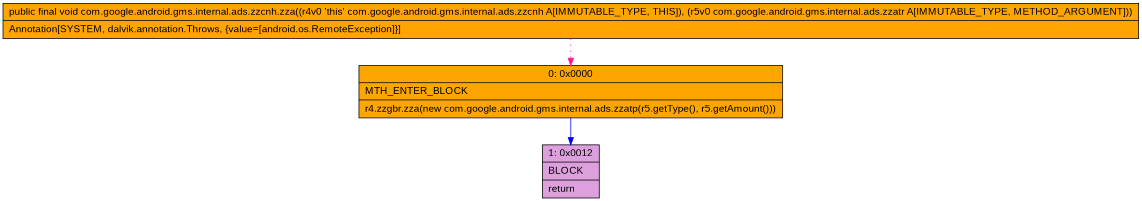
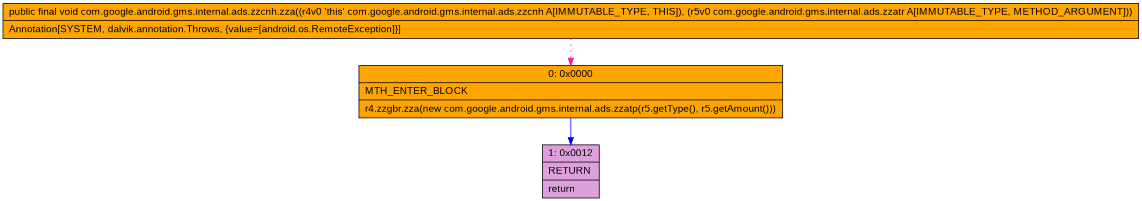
(566, 171) -> (570, 171)
